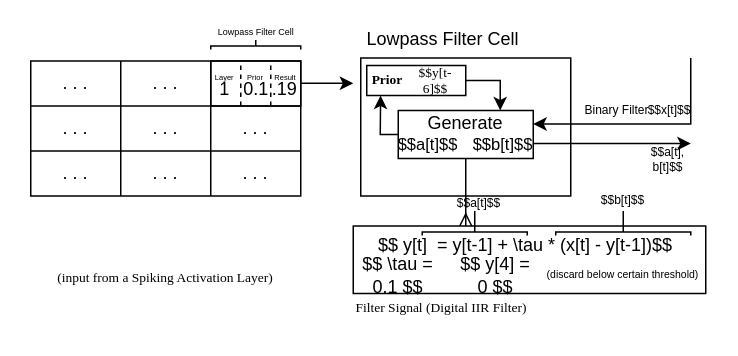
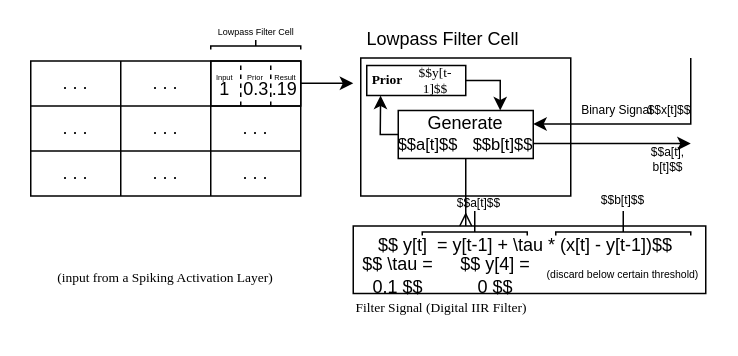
(225, 76) -> (225, 76)
(436, 80) -> (436, 80)
(257, 89) -> (257, 89)
(617, 110) -> (617, 110)
